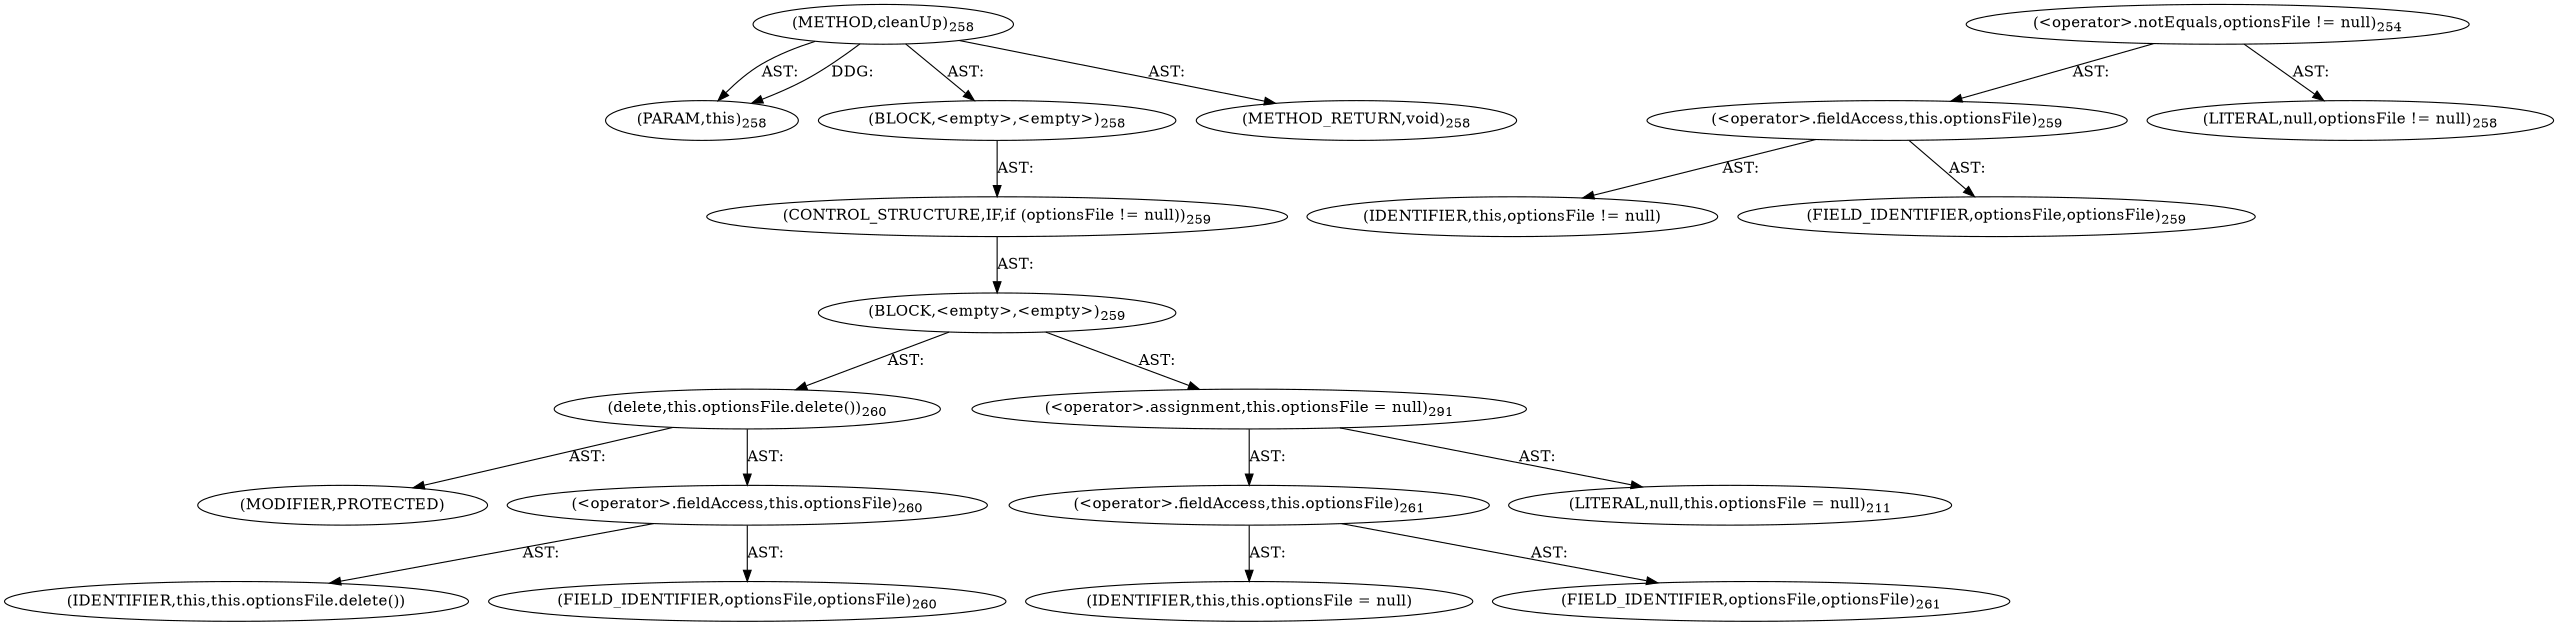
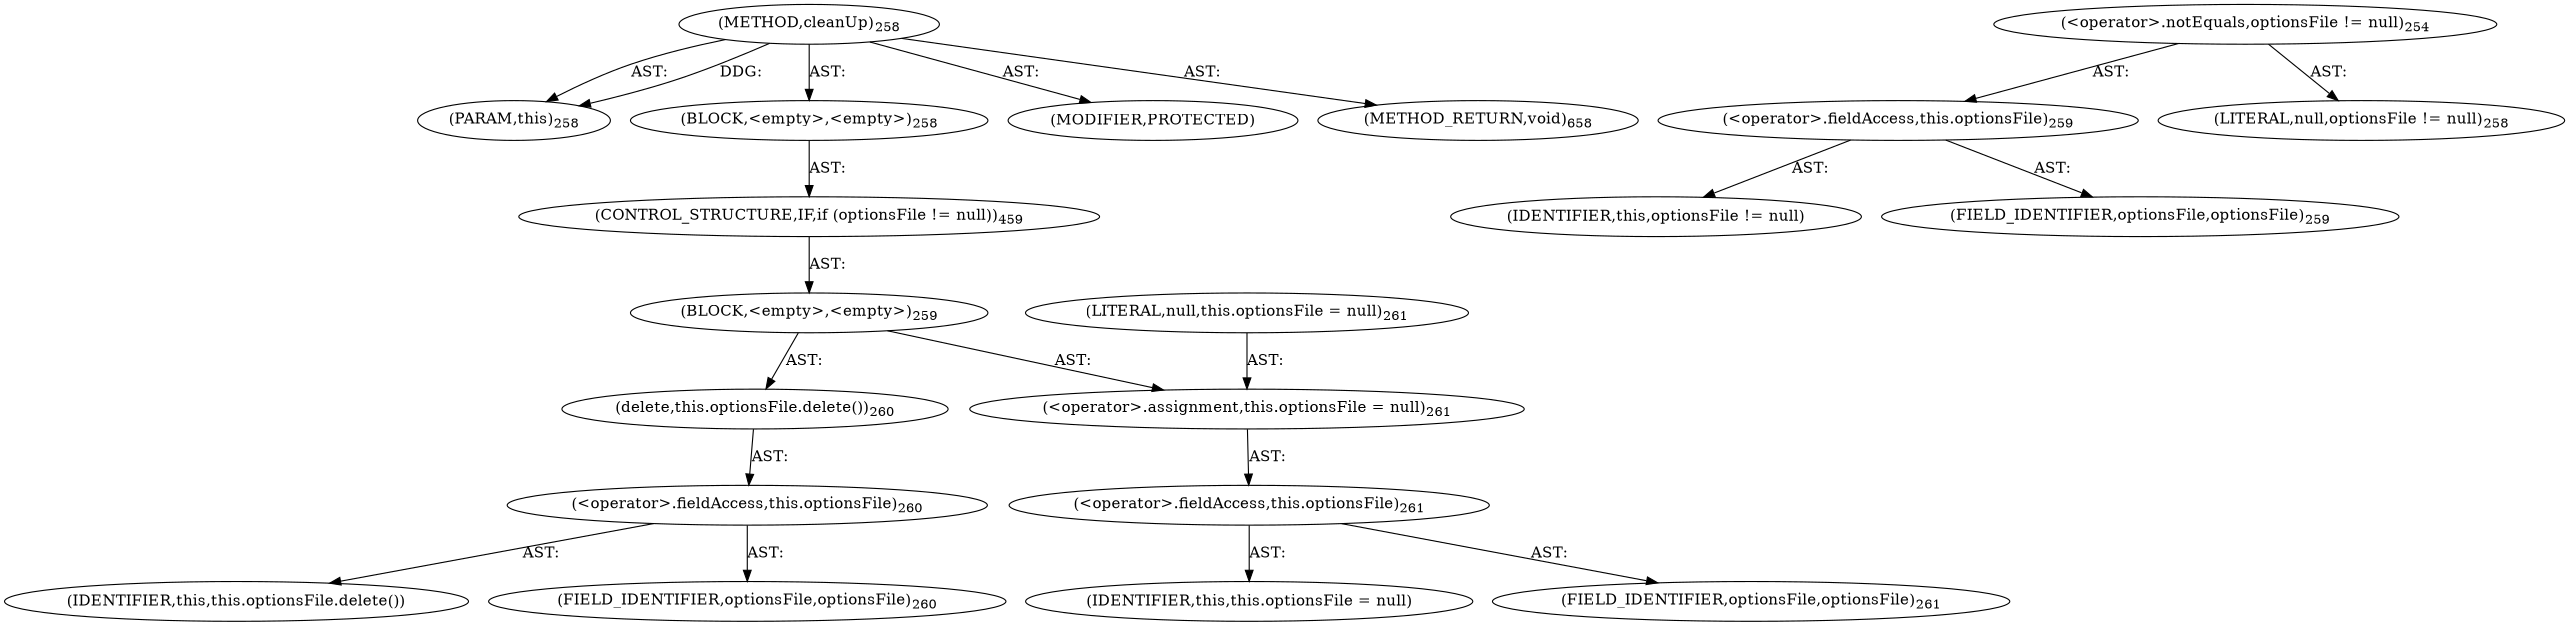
(1458, 119) -> (1580, 119)
(1199, 215) -> (1011, 215)
(1441, 407) -> (1439, 407)
(548, 456) -> (975, 71)
(1485, 456) -> (1247, 355)
(1879, 504) -> (1396, 311)
